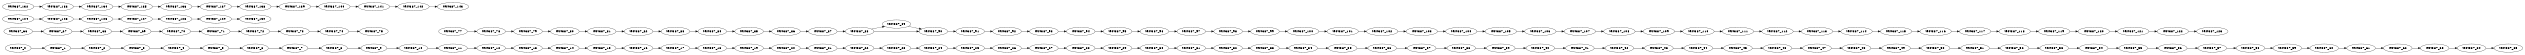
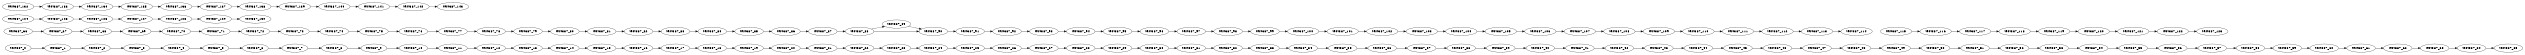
none -> (413, 31)
(1875, 31) -> none
